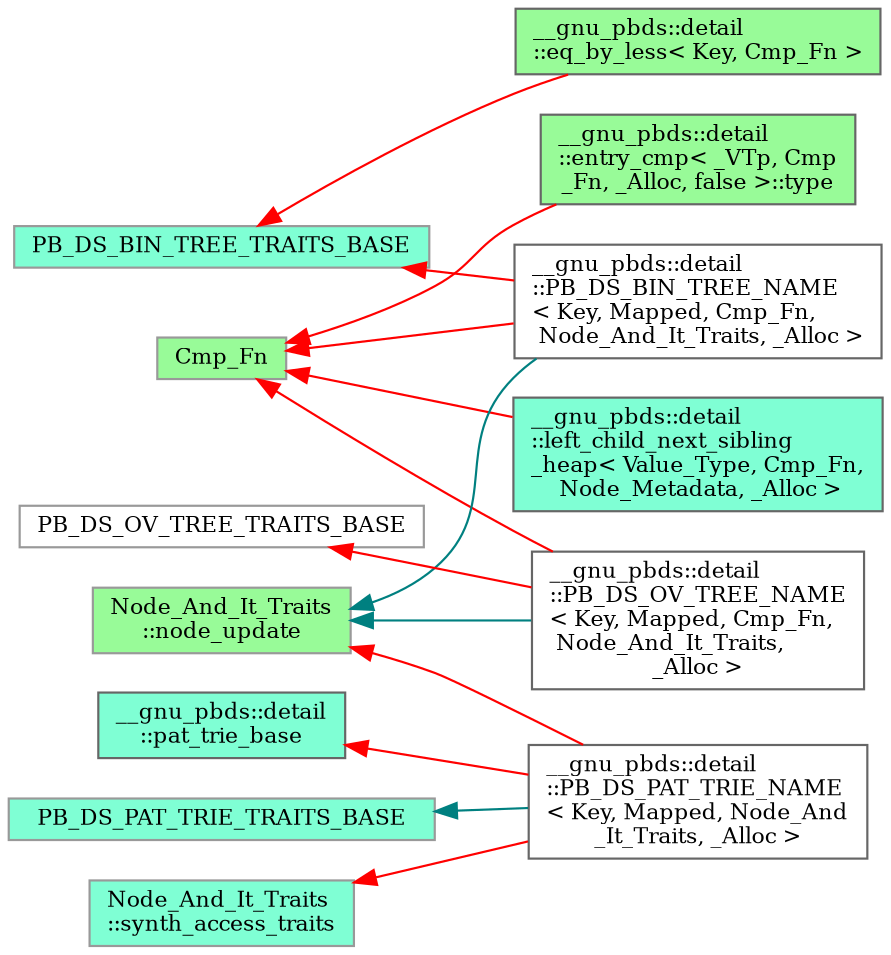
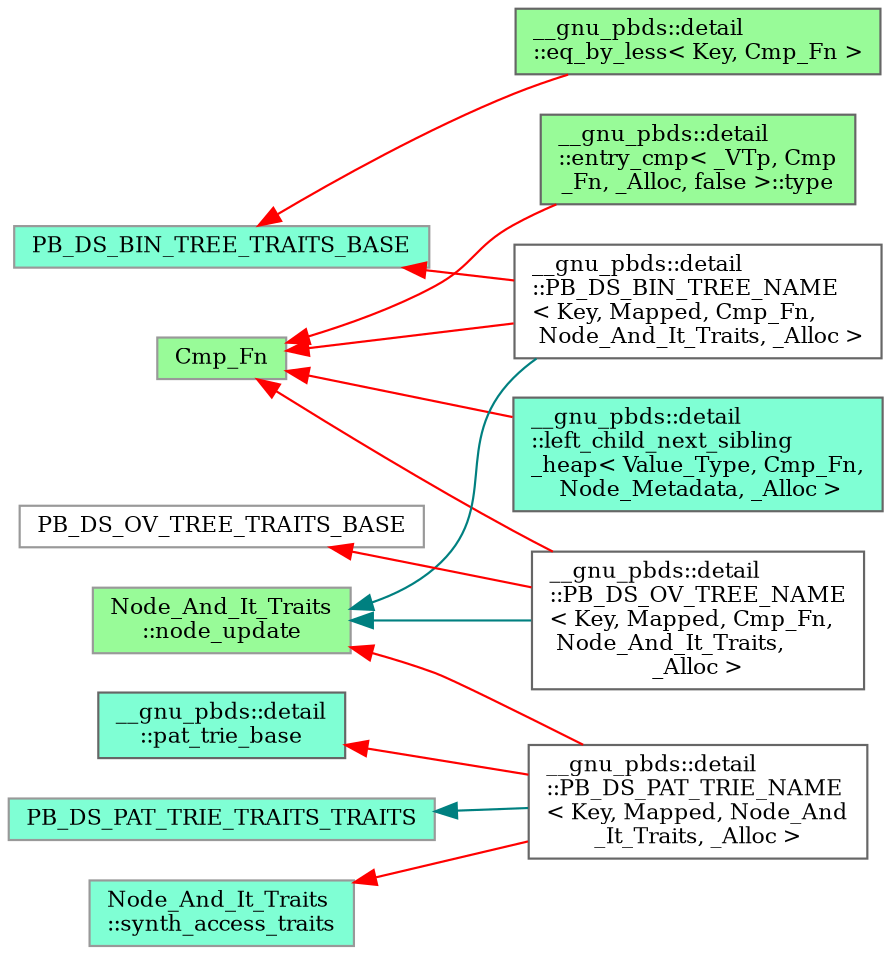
(222, 819) -> (222, 819)
